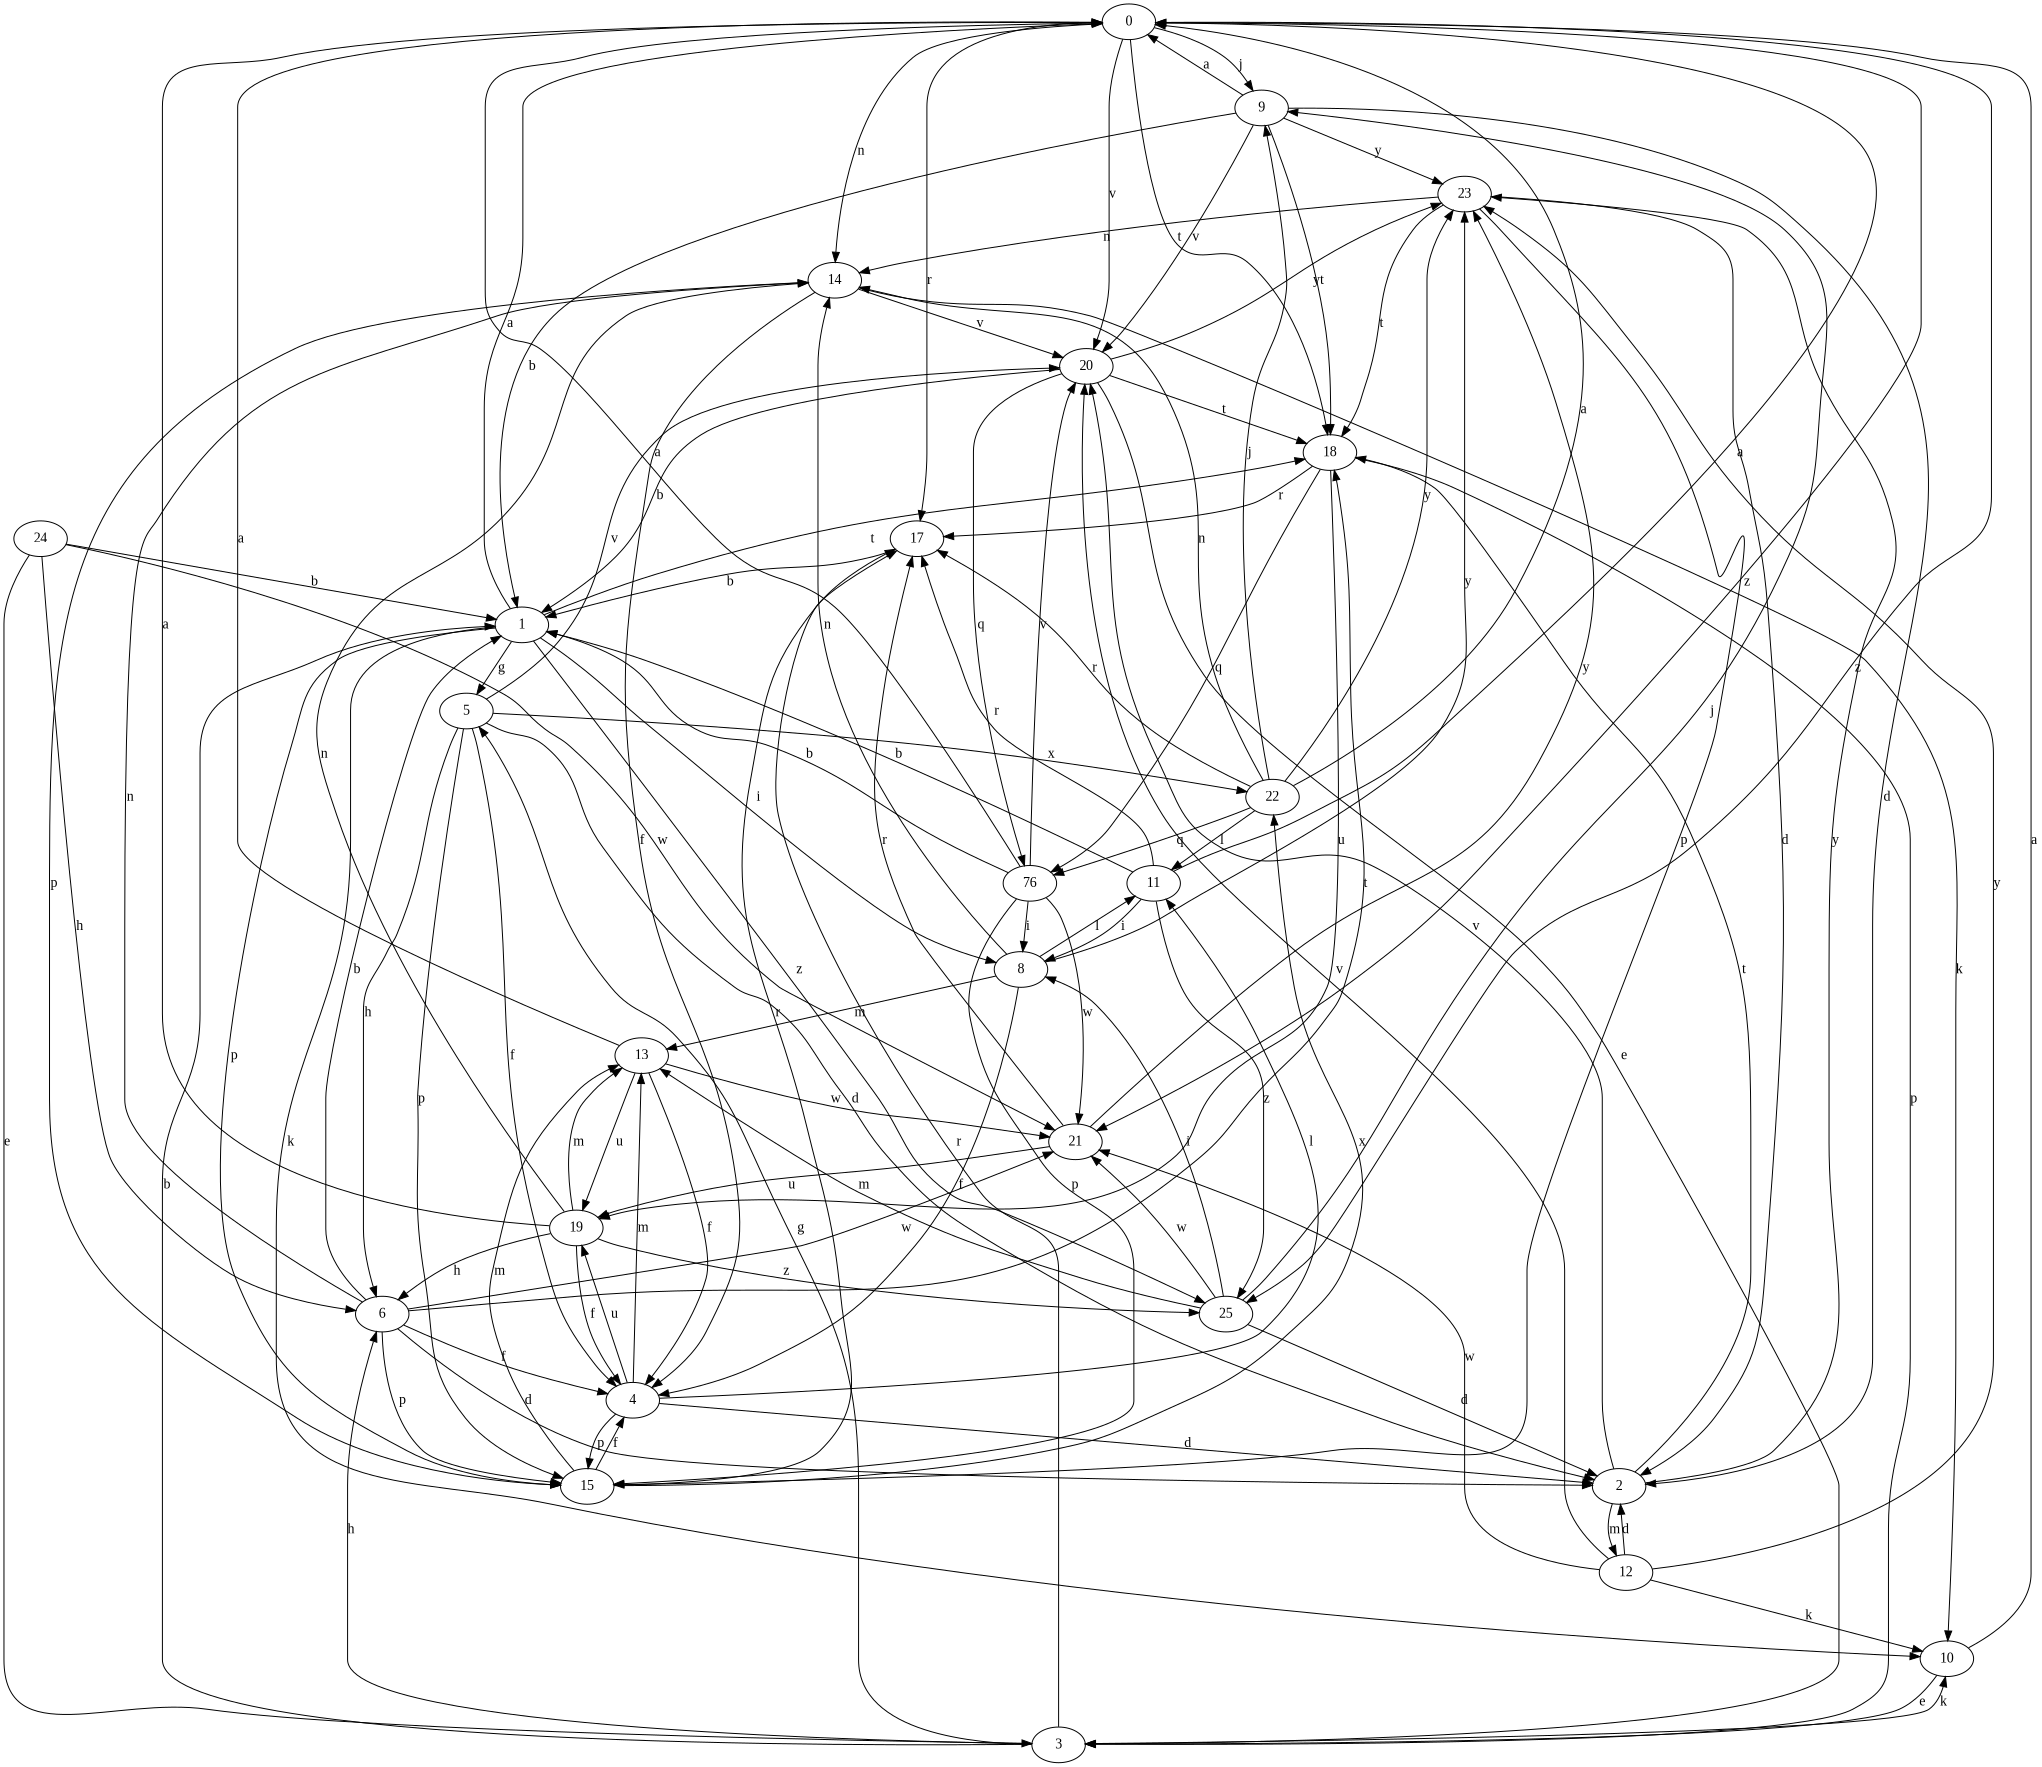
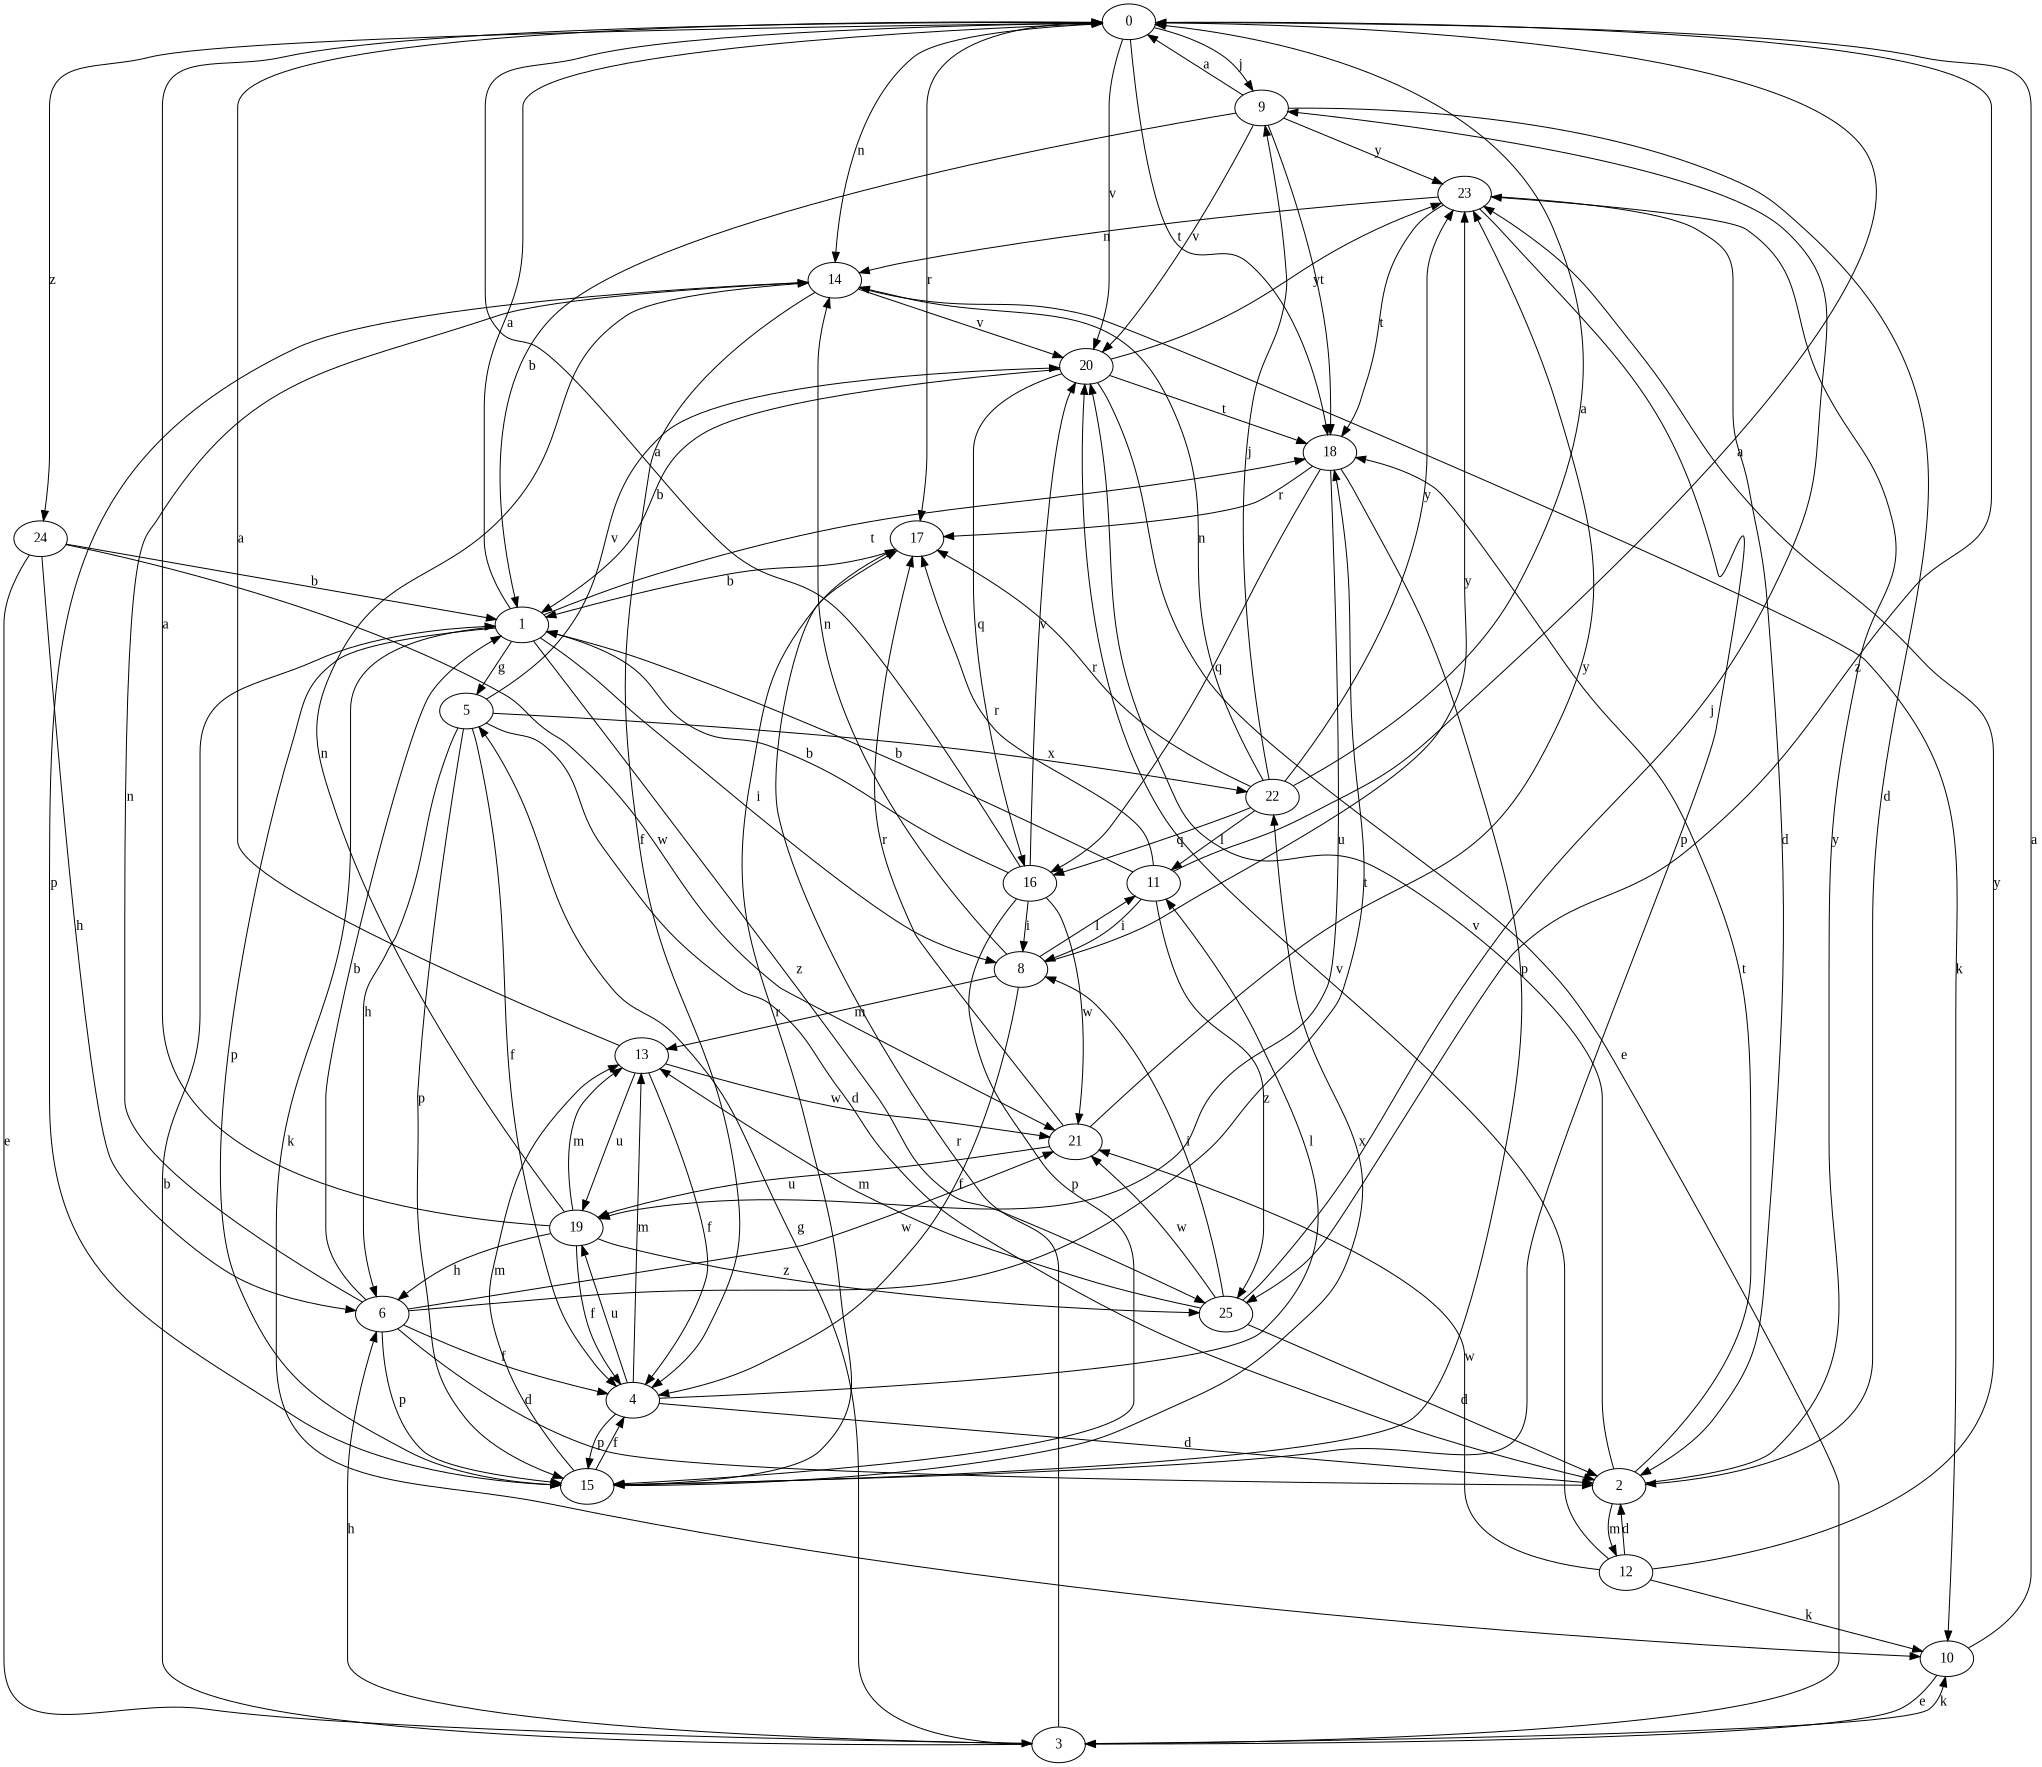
(1884, 396) -> (325, 42)
(1030, 883) -> (1030, 883)
(1910, 1315) -> (1462, 1327)
